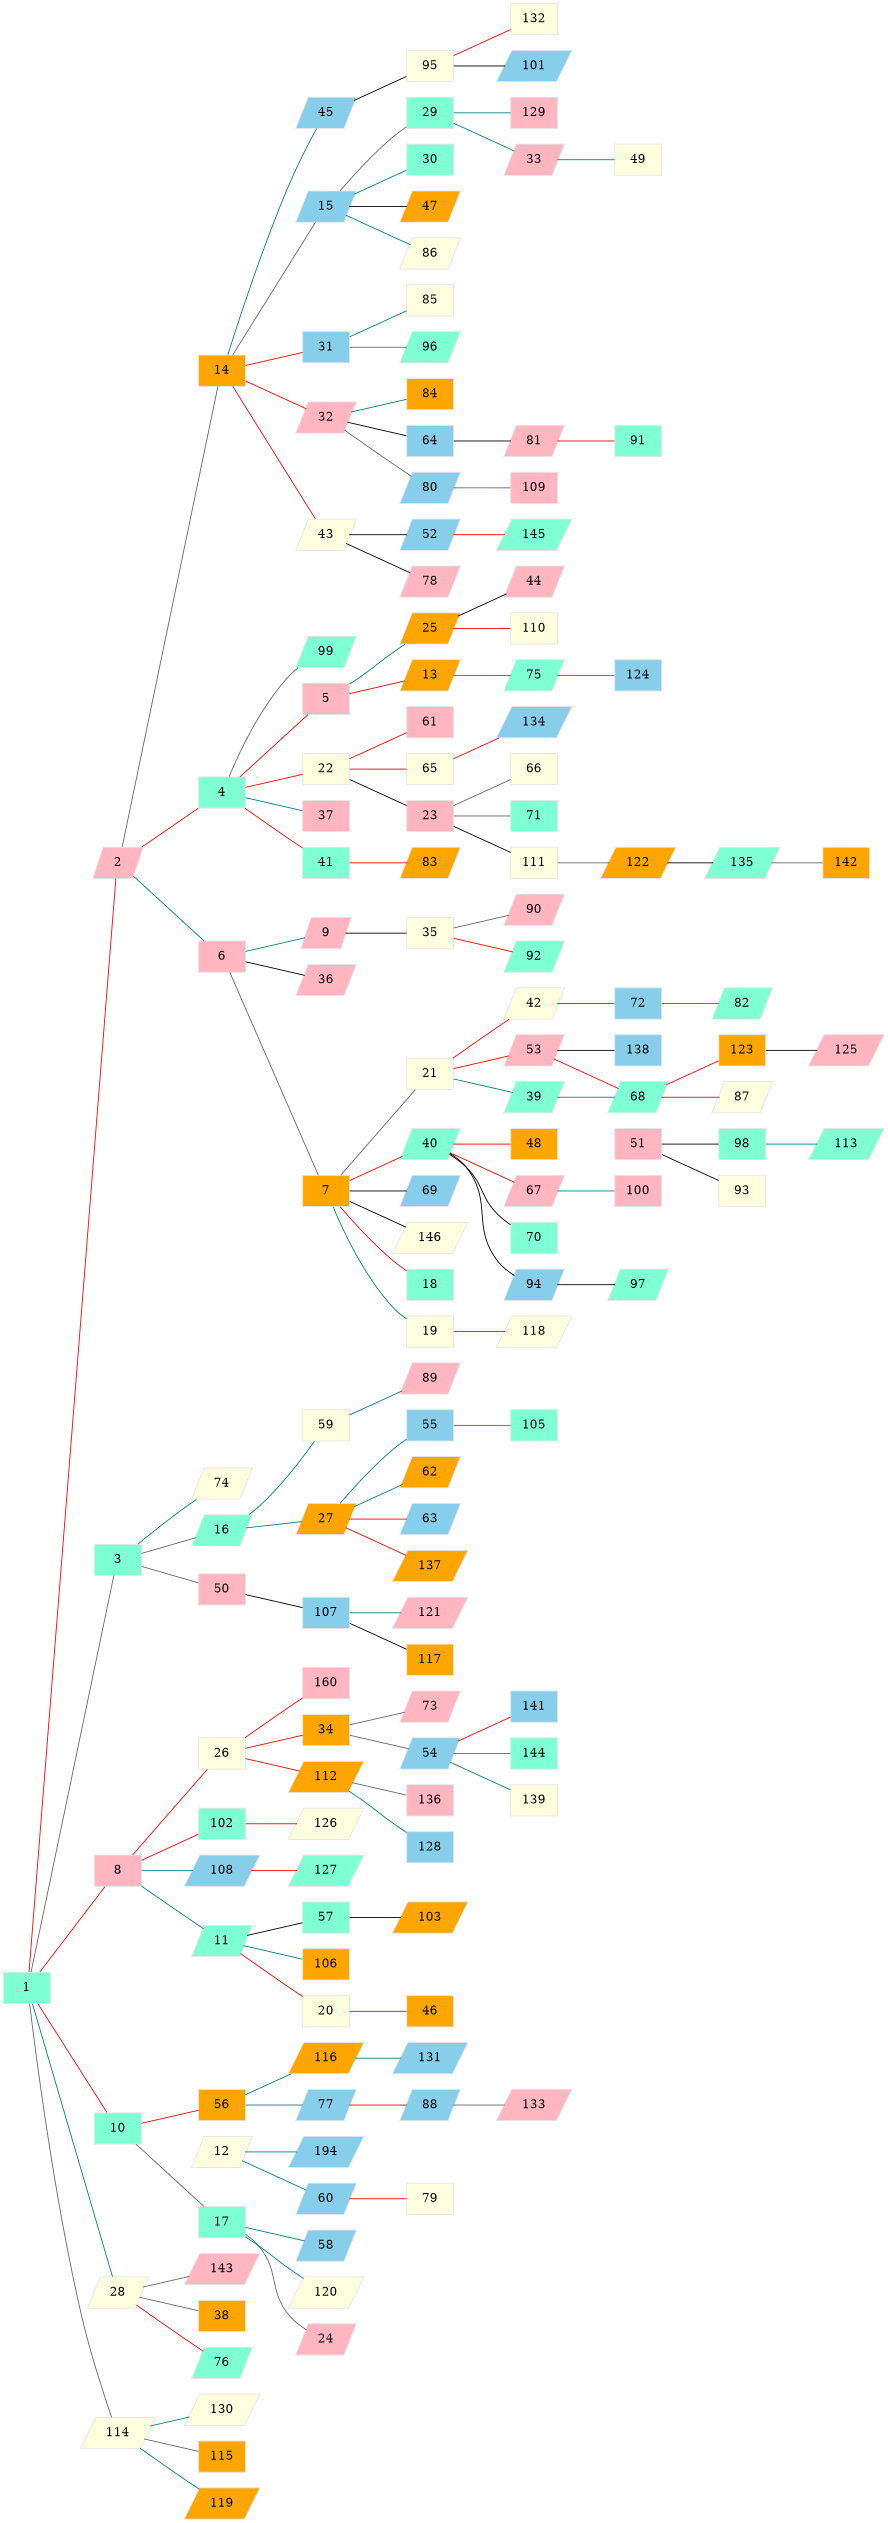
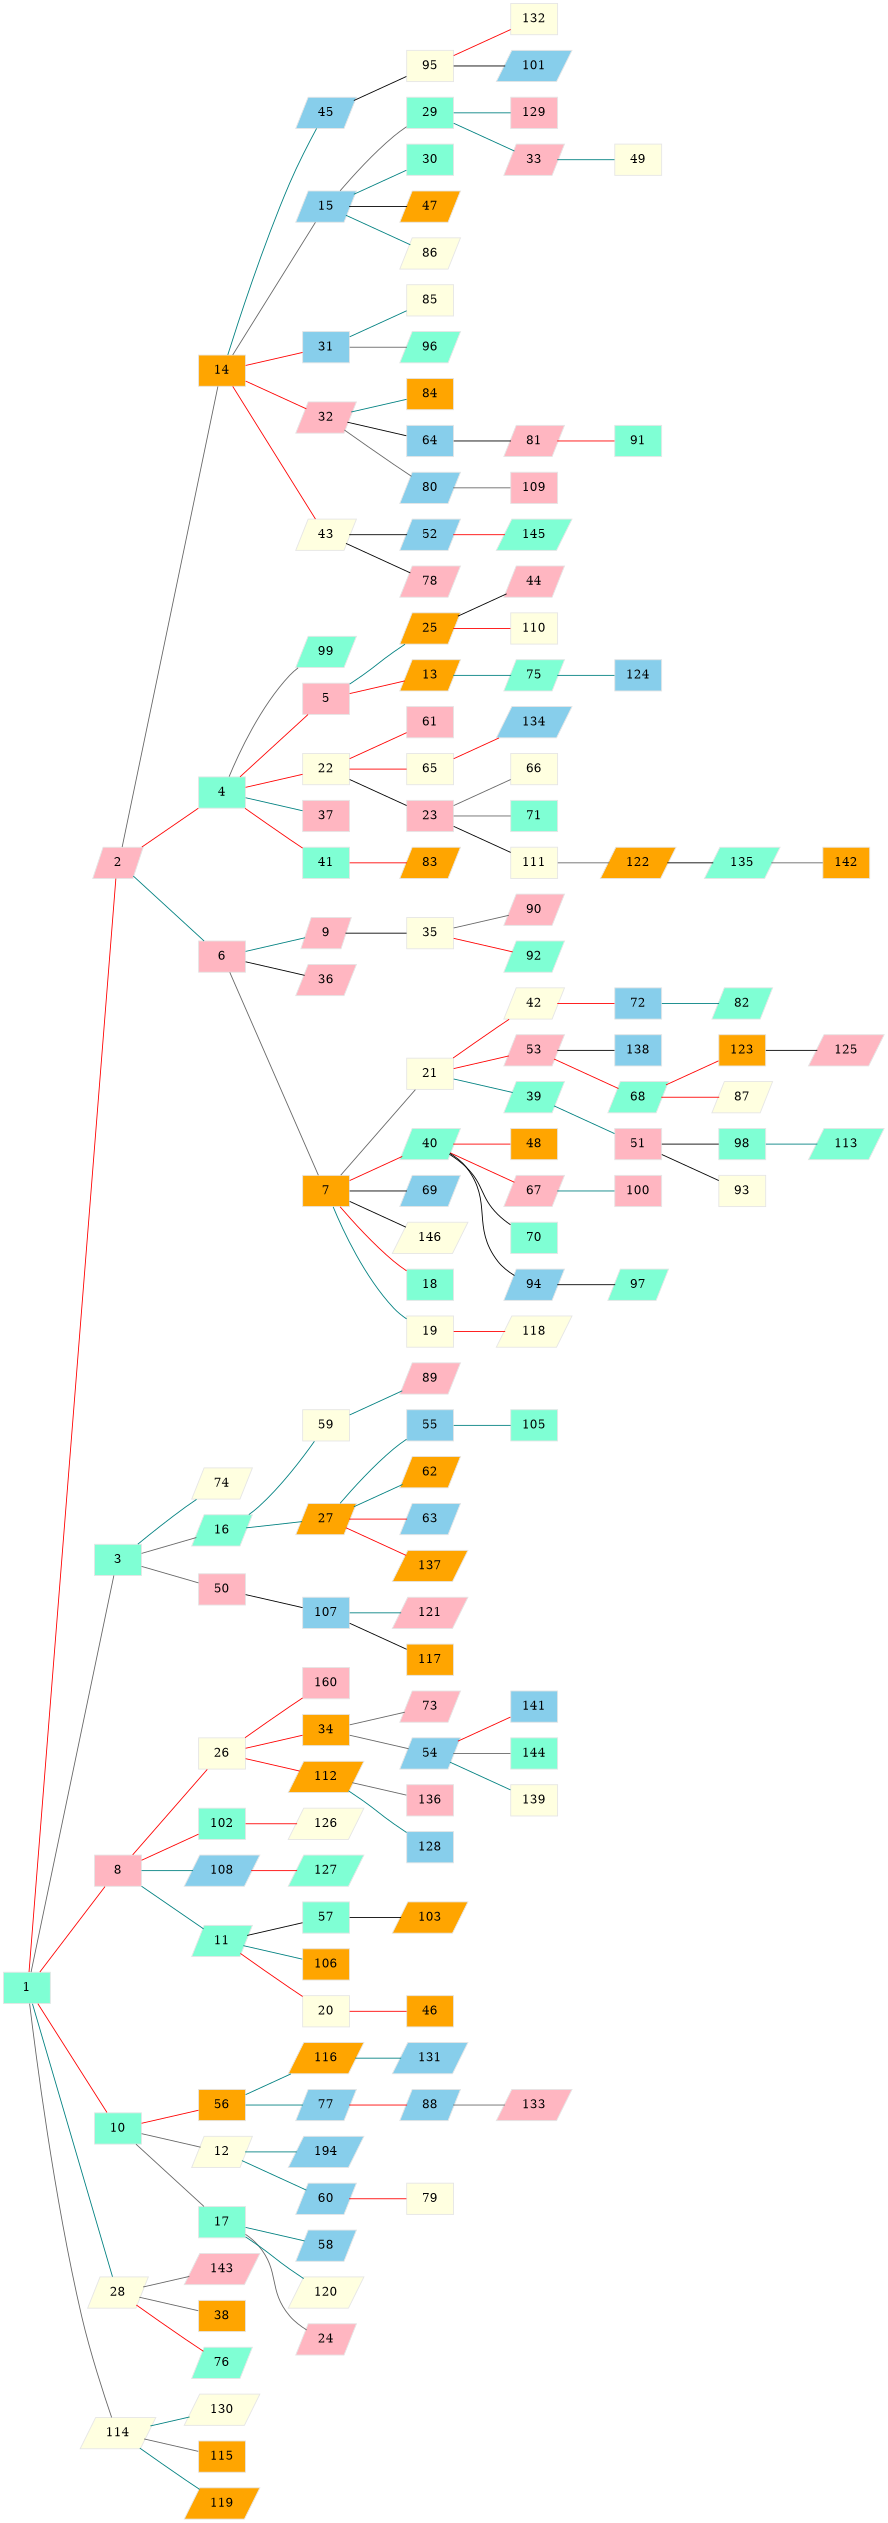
(586, 1097) -> (584, 1120)
none -> (171, 2140)
